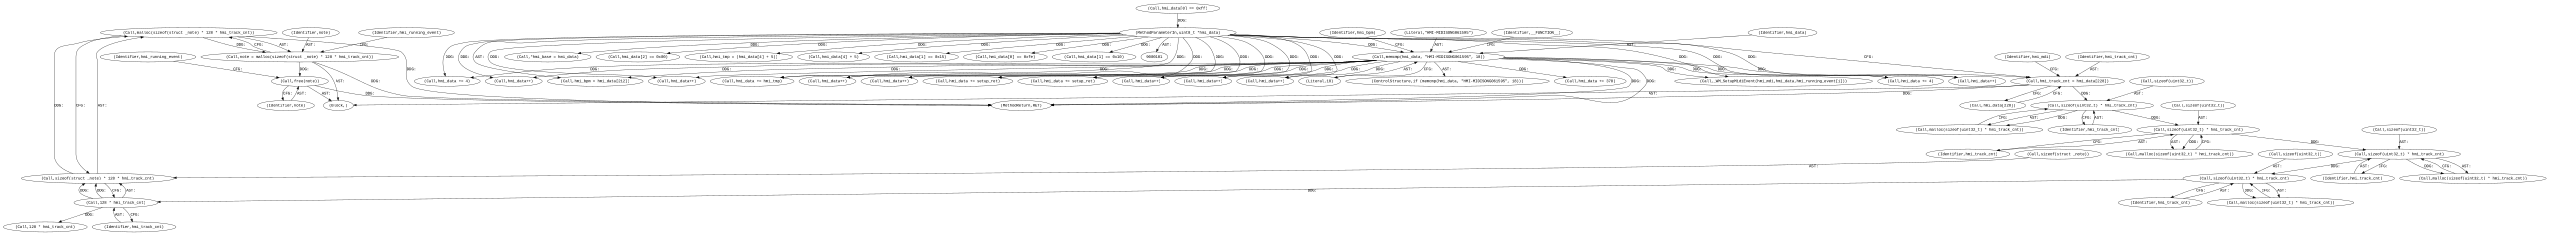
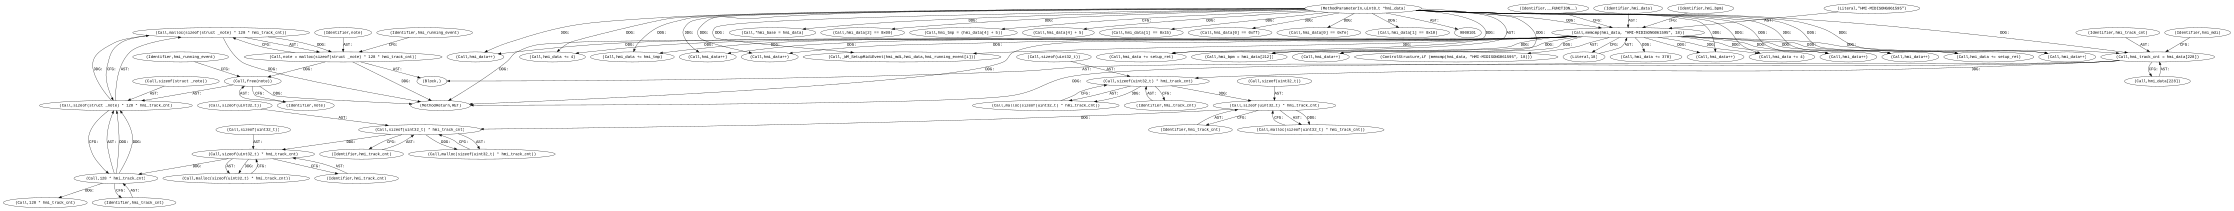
(1178, 19) -> (1297, 20)
(924, 45) -> (1148, 21)
(1870, 57) -> (2006, 33)
(318, 93) -> (189, 93)
(2059, 93) -> (2166, 69)
